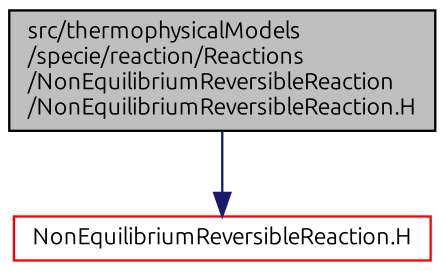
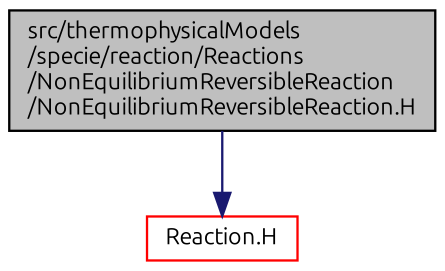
(222, 238) -> (222, 238)
